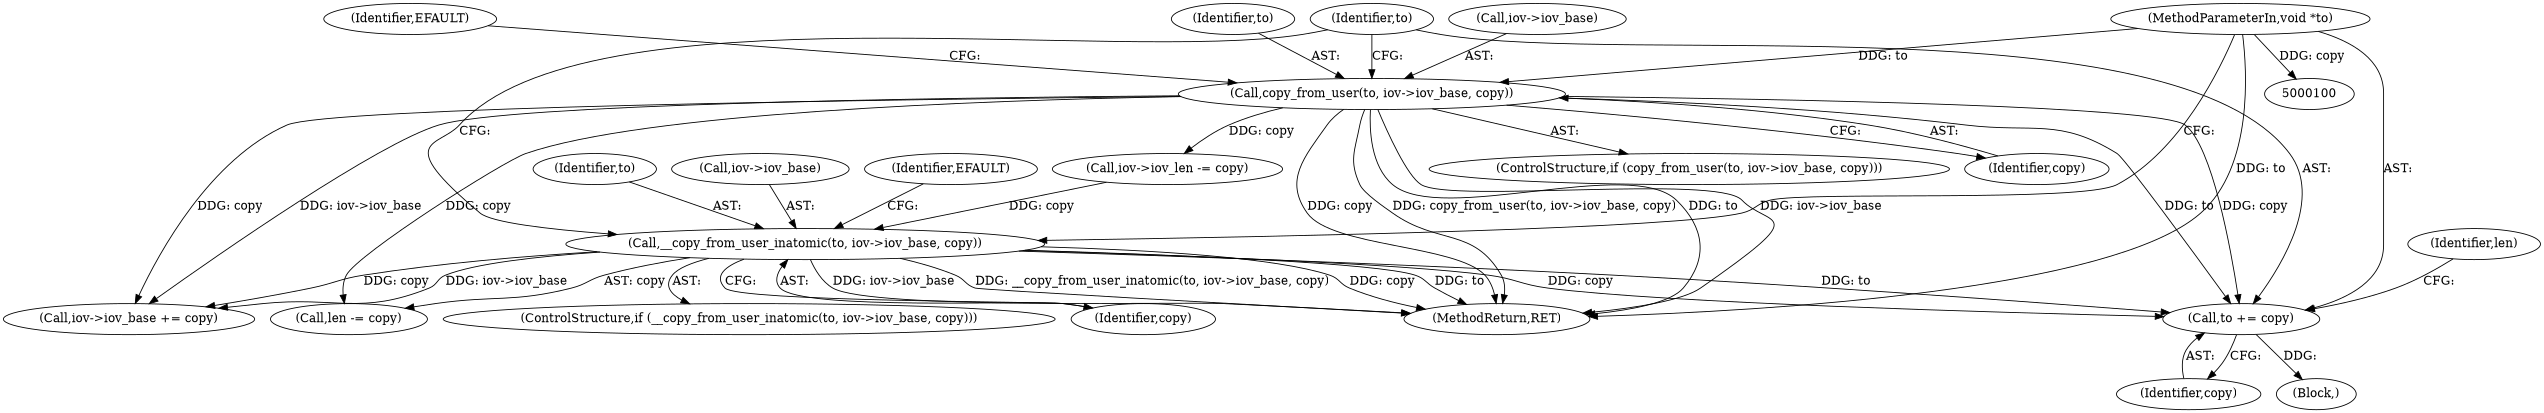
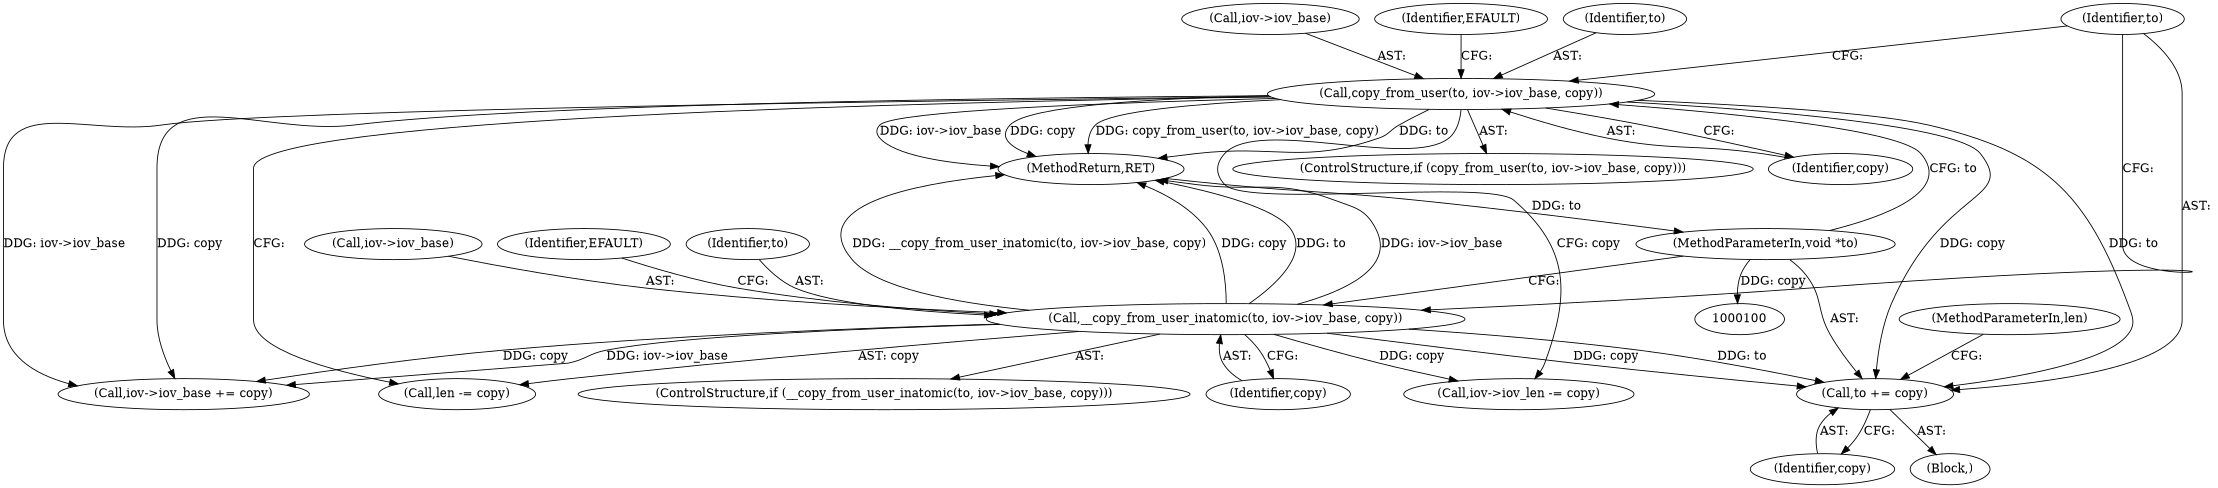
(1883, 56) -> (1953, 169)
(2309, 94) -> (1740, 319)
(1261, 132) -> (1589, 244)
(995, 205) -> (1361, 359)
(478, 207) -> (271, 244)
(2474, 244) -> (2010, 319)
(2000, 281) -> (1420, 201)
(2302, 357) -> (1934, 432)
